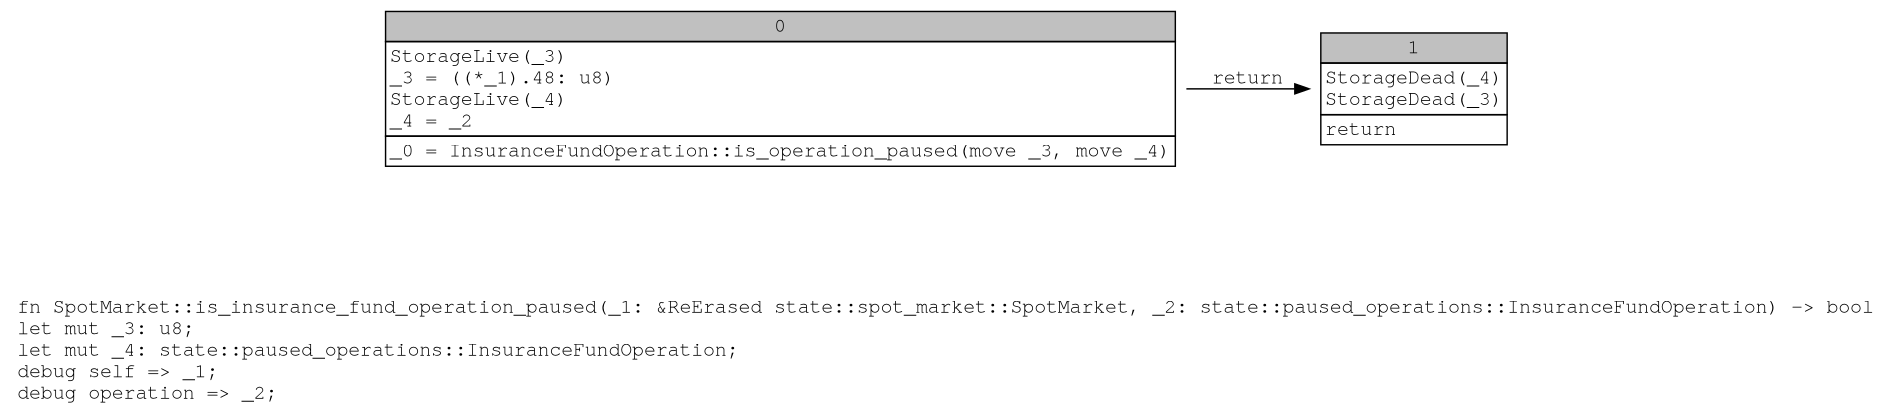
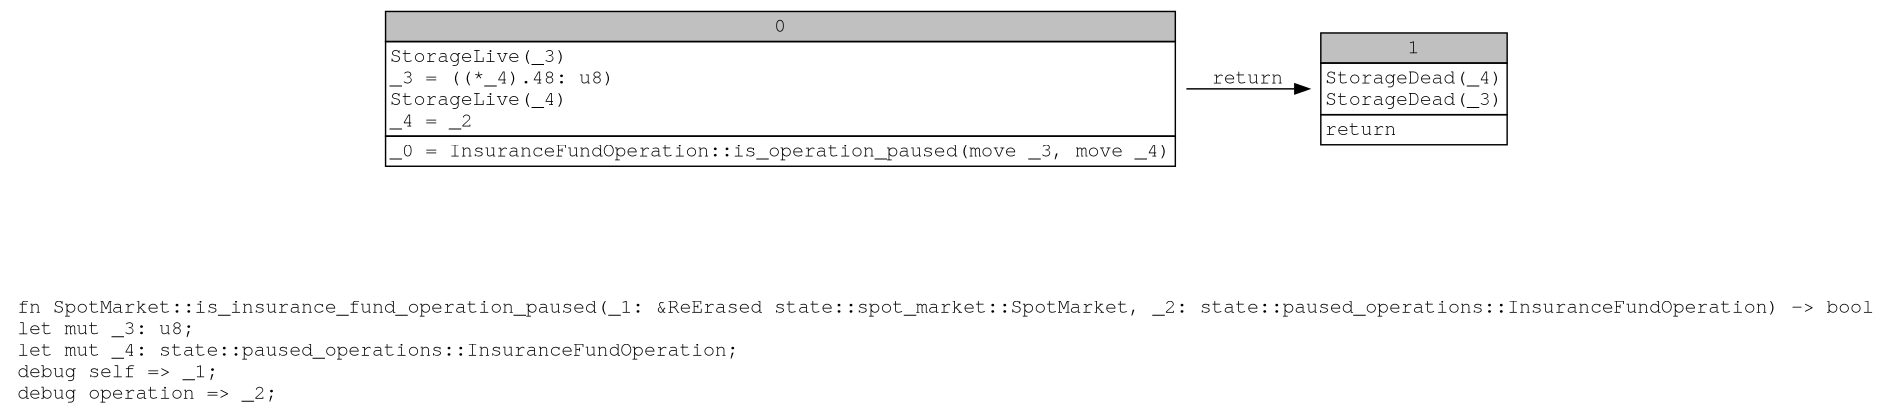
(502, 77) -> (502, 77)
